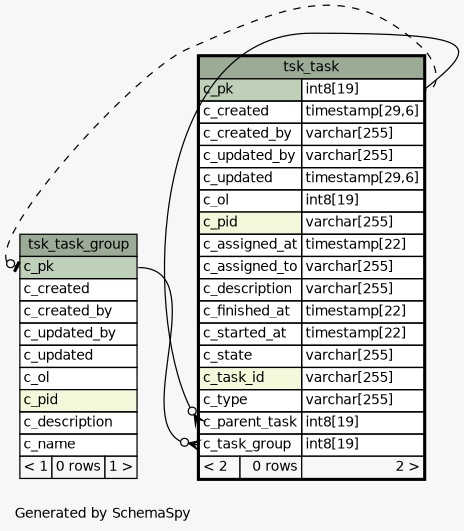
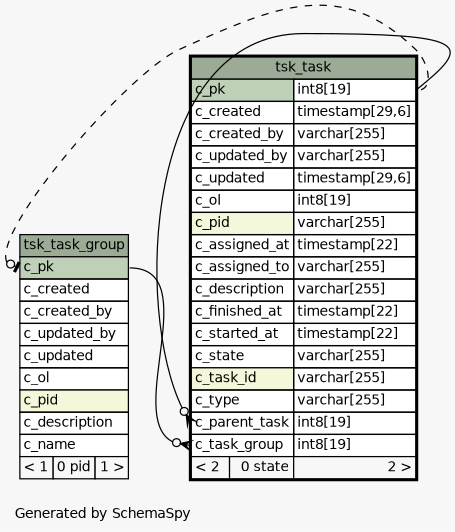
(78, 467) -> (74, 467)
(275, 467) -> (265, 467)
